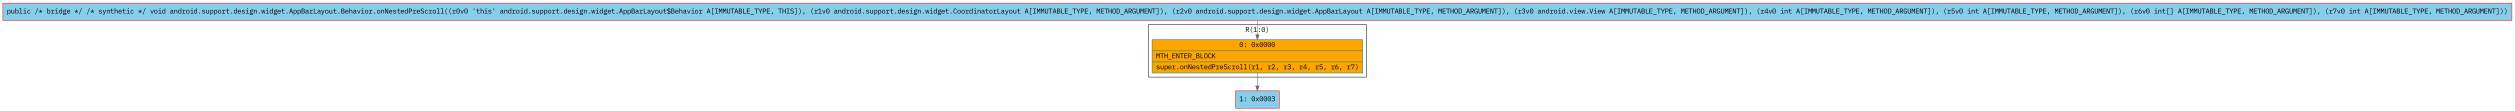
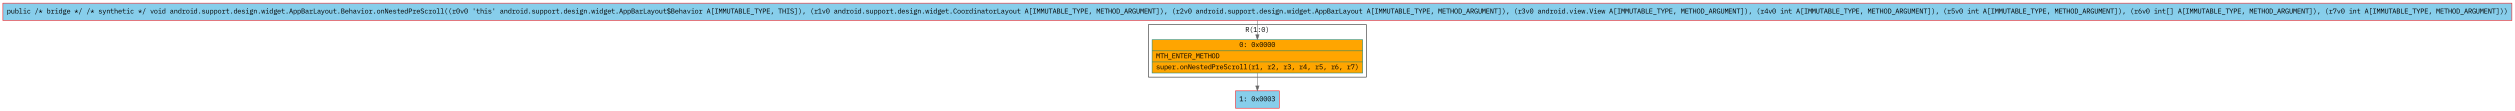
(1186, 56) -> (1188, 56)
